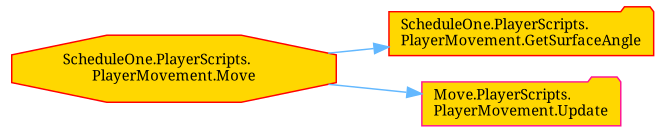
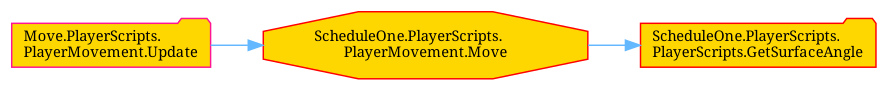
(521, 34) -> (758, 45)
(367, 88) -> (229, 45)
